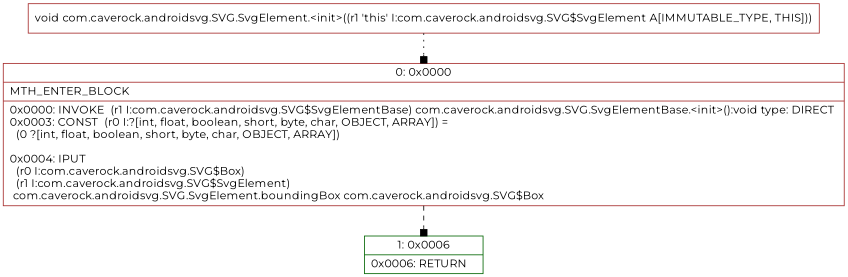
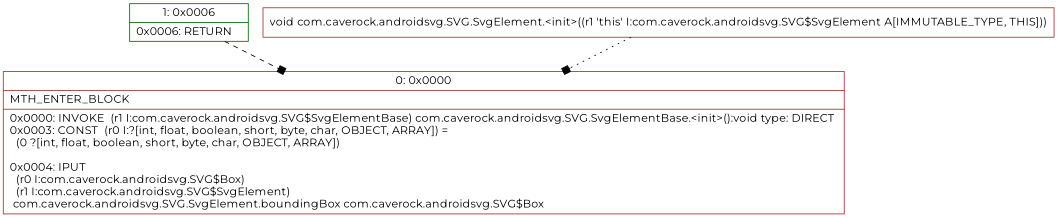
(424, 217) -> (251, 55)
